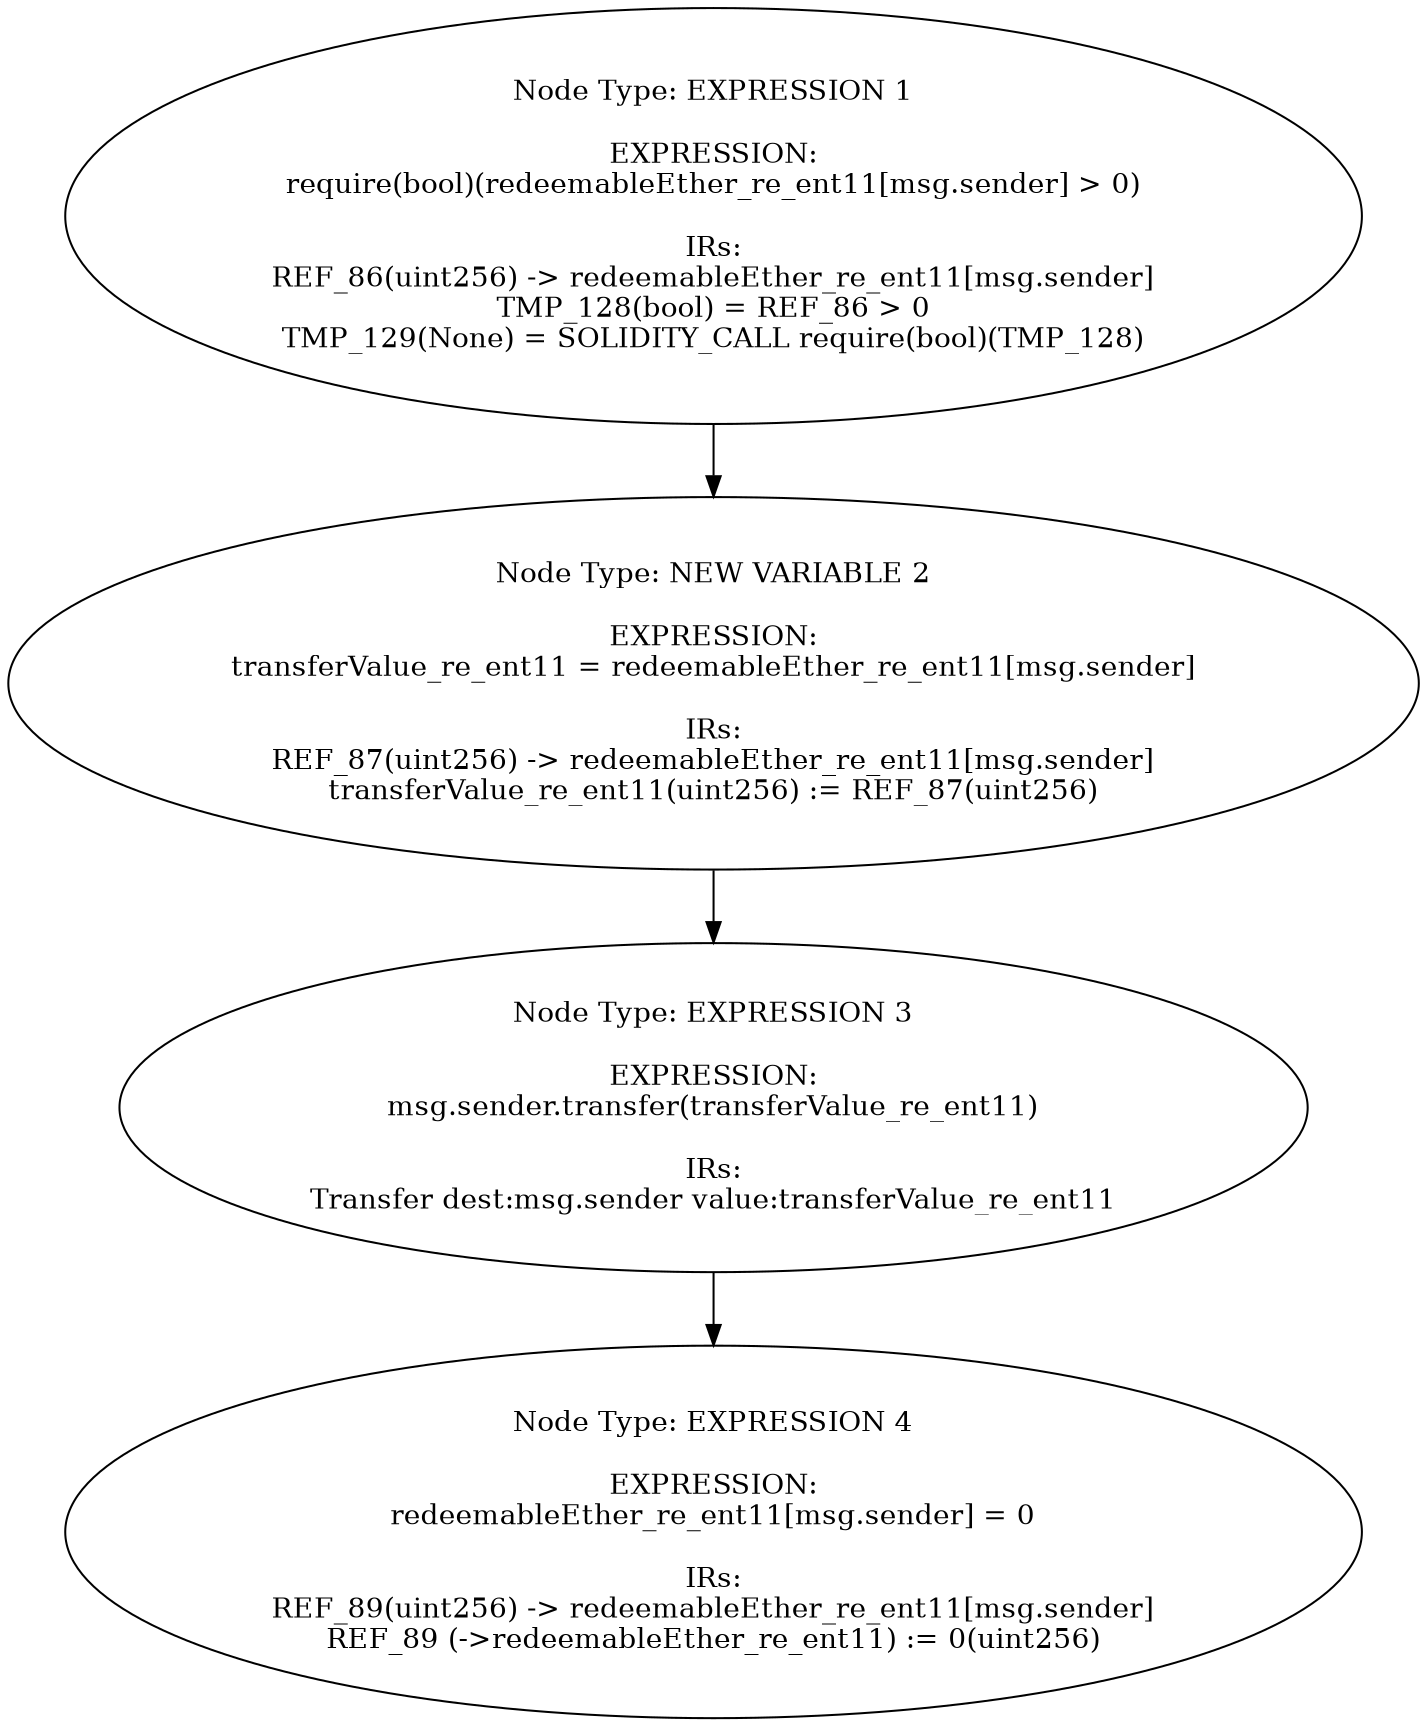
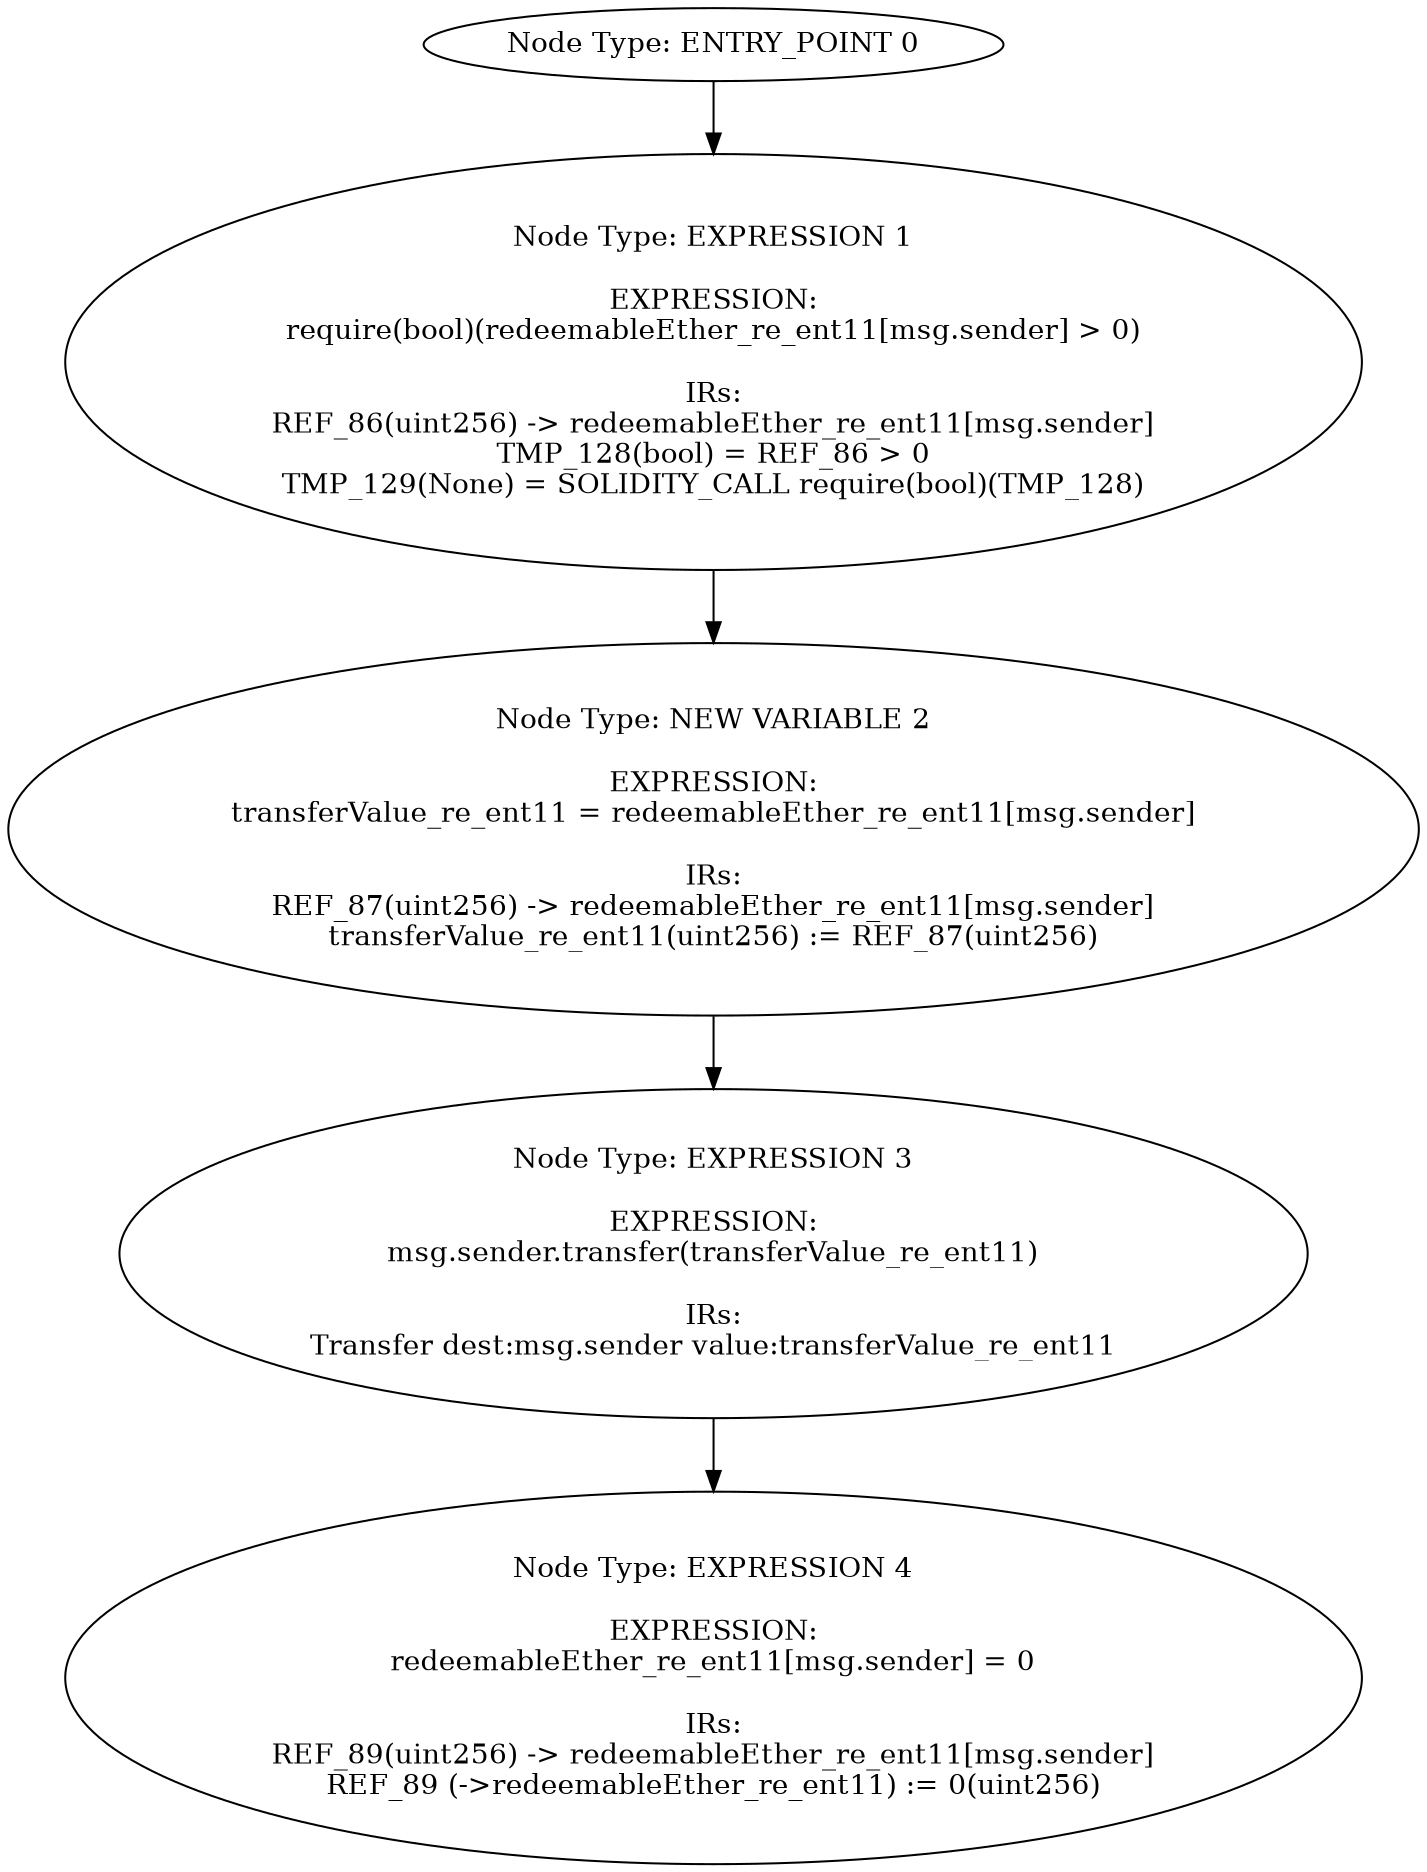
none -> (714, 45)
